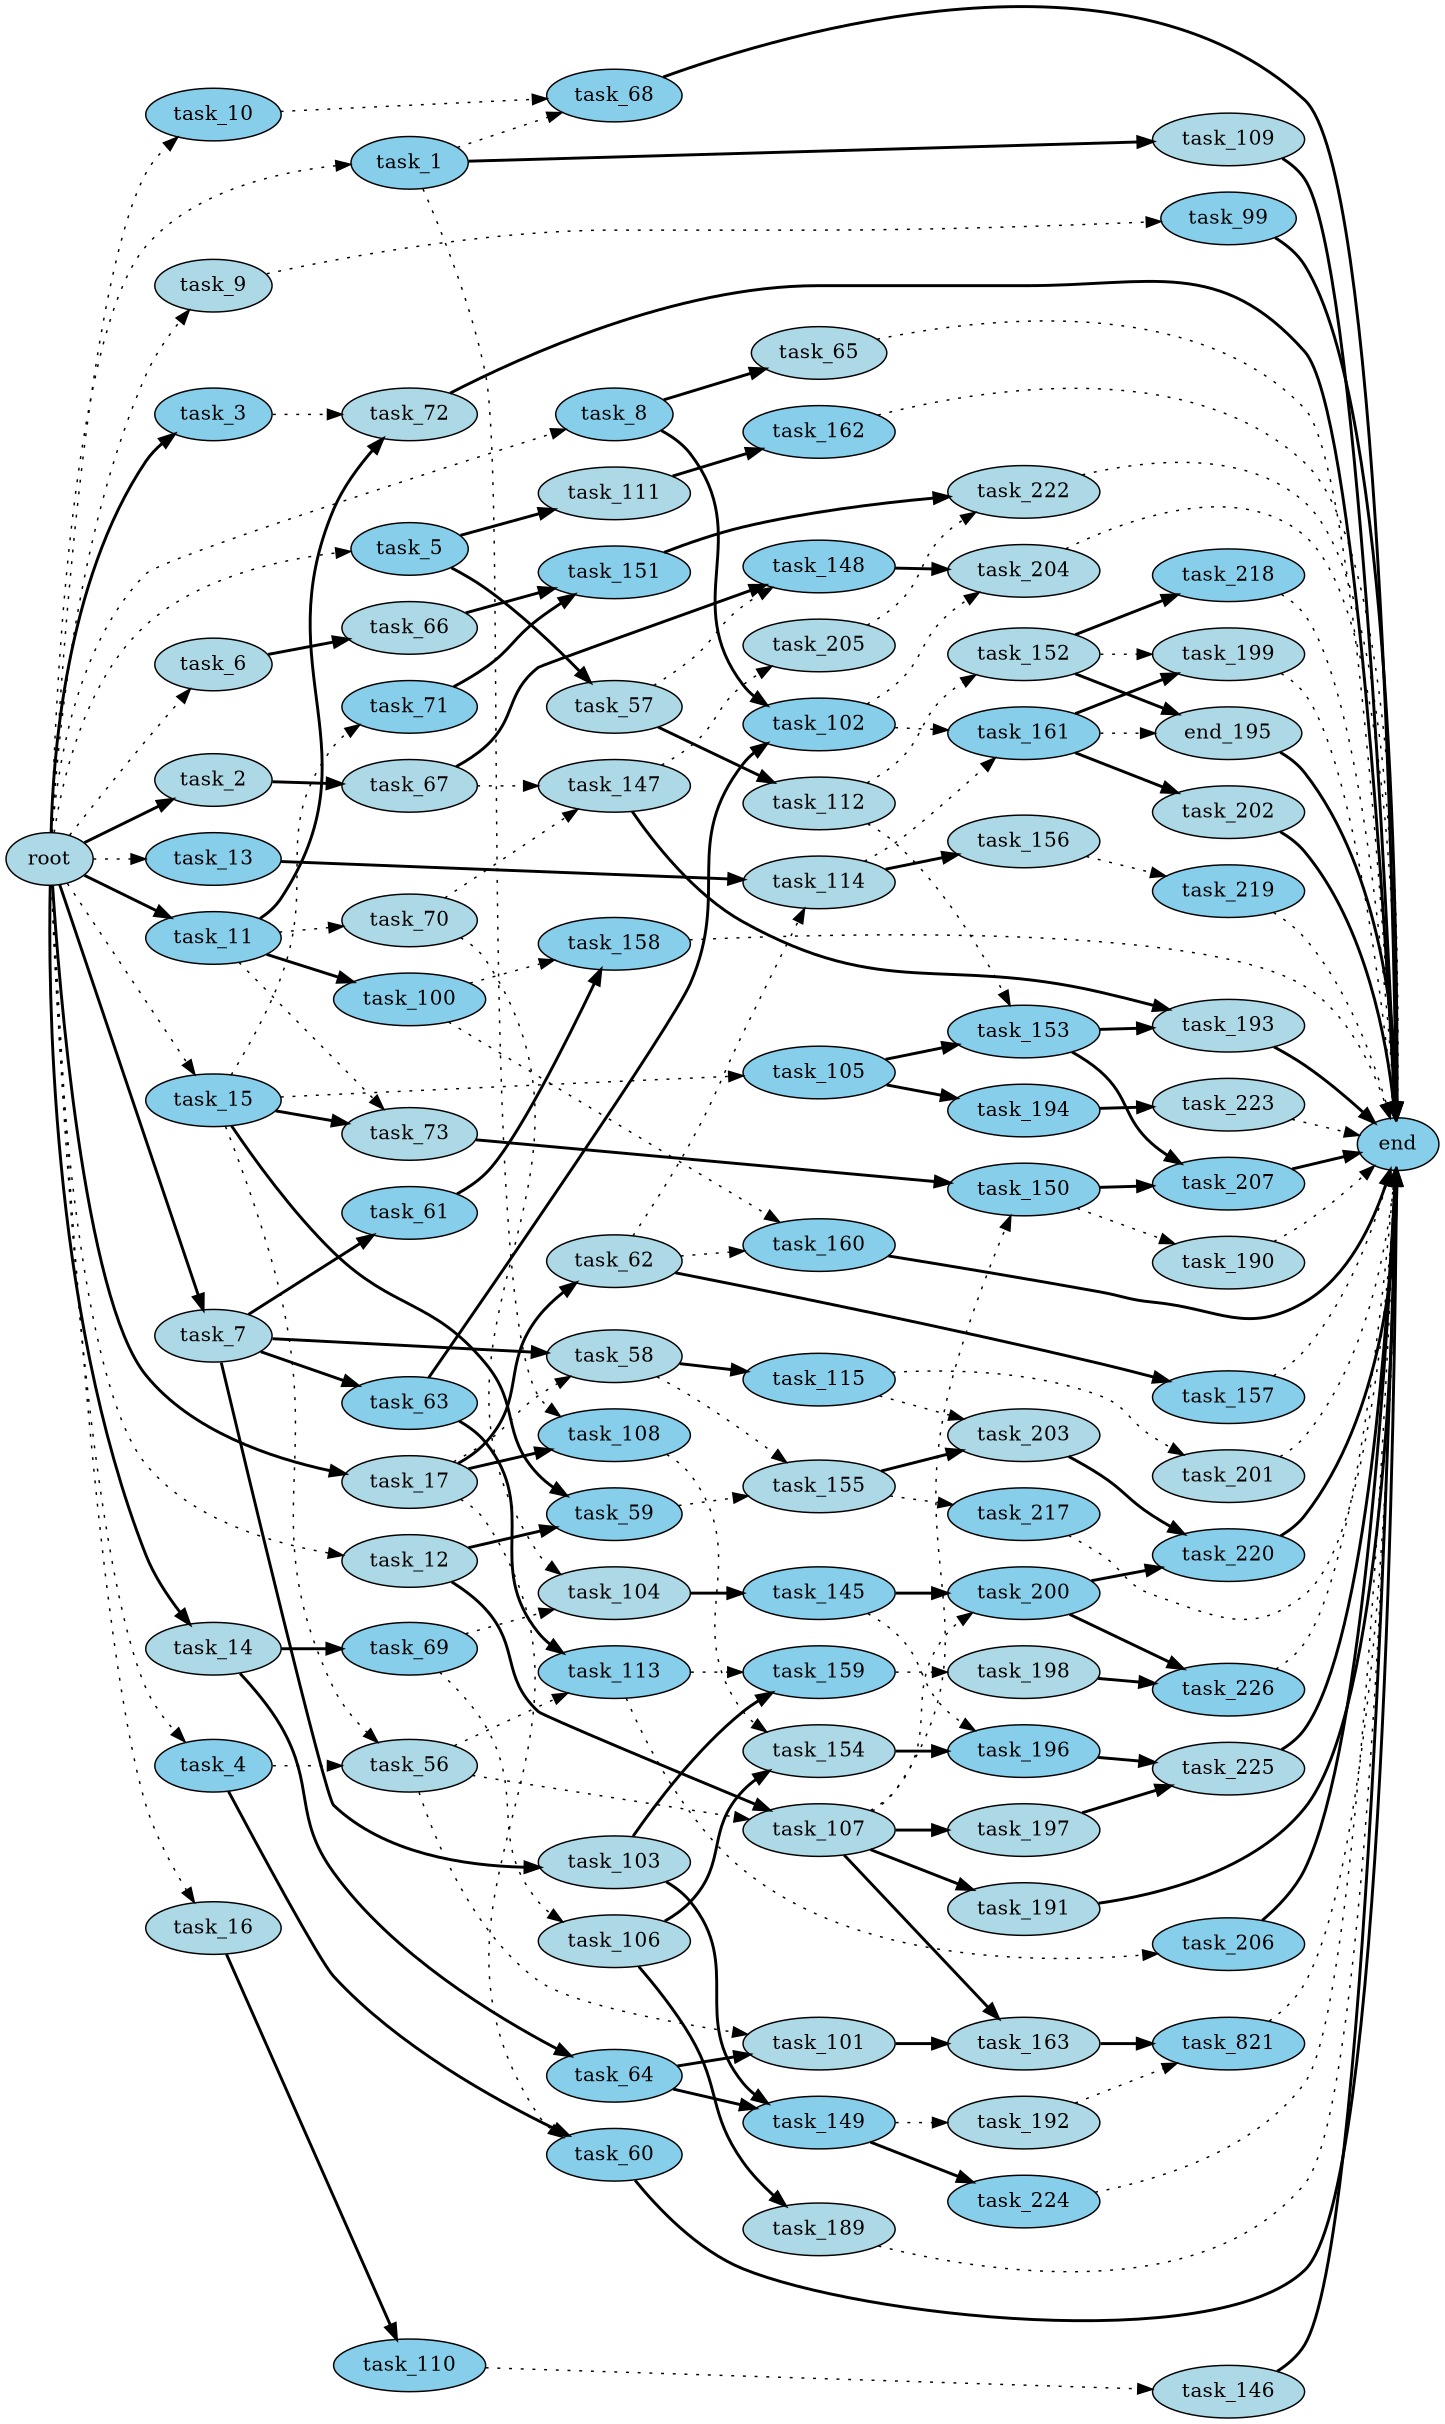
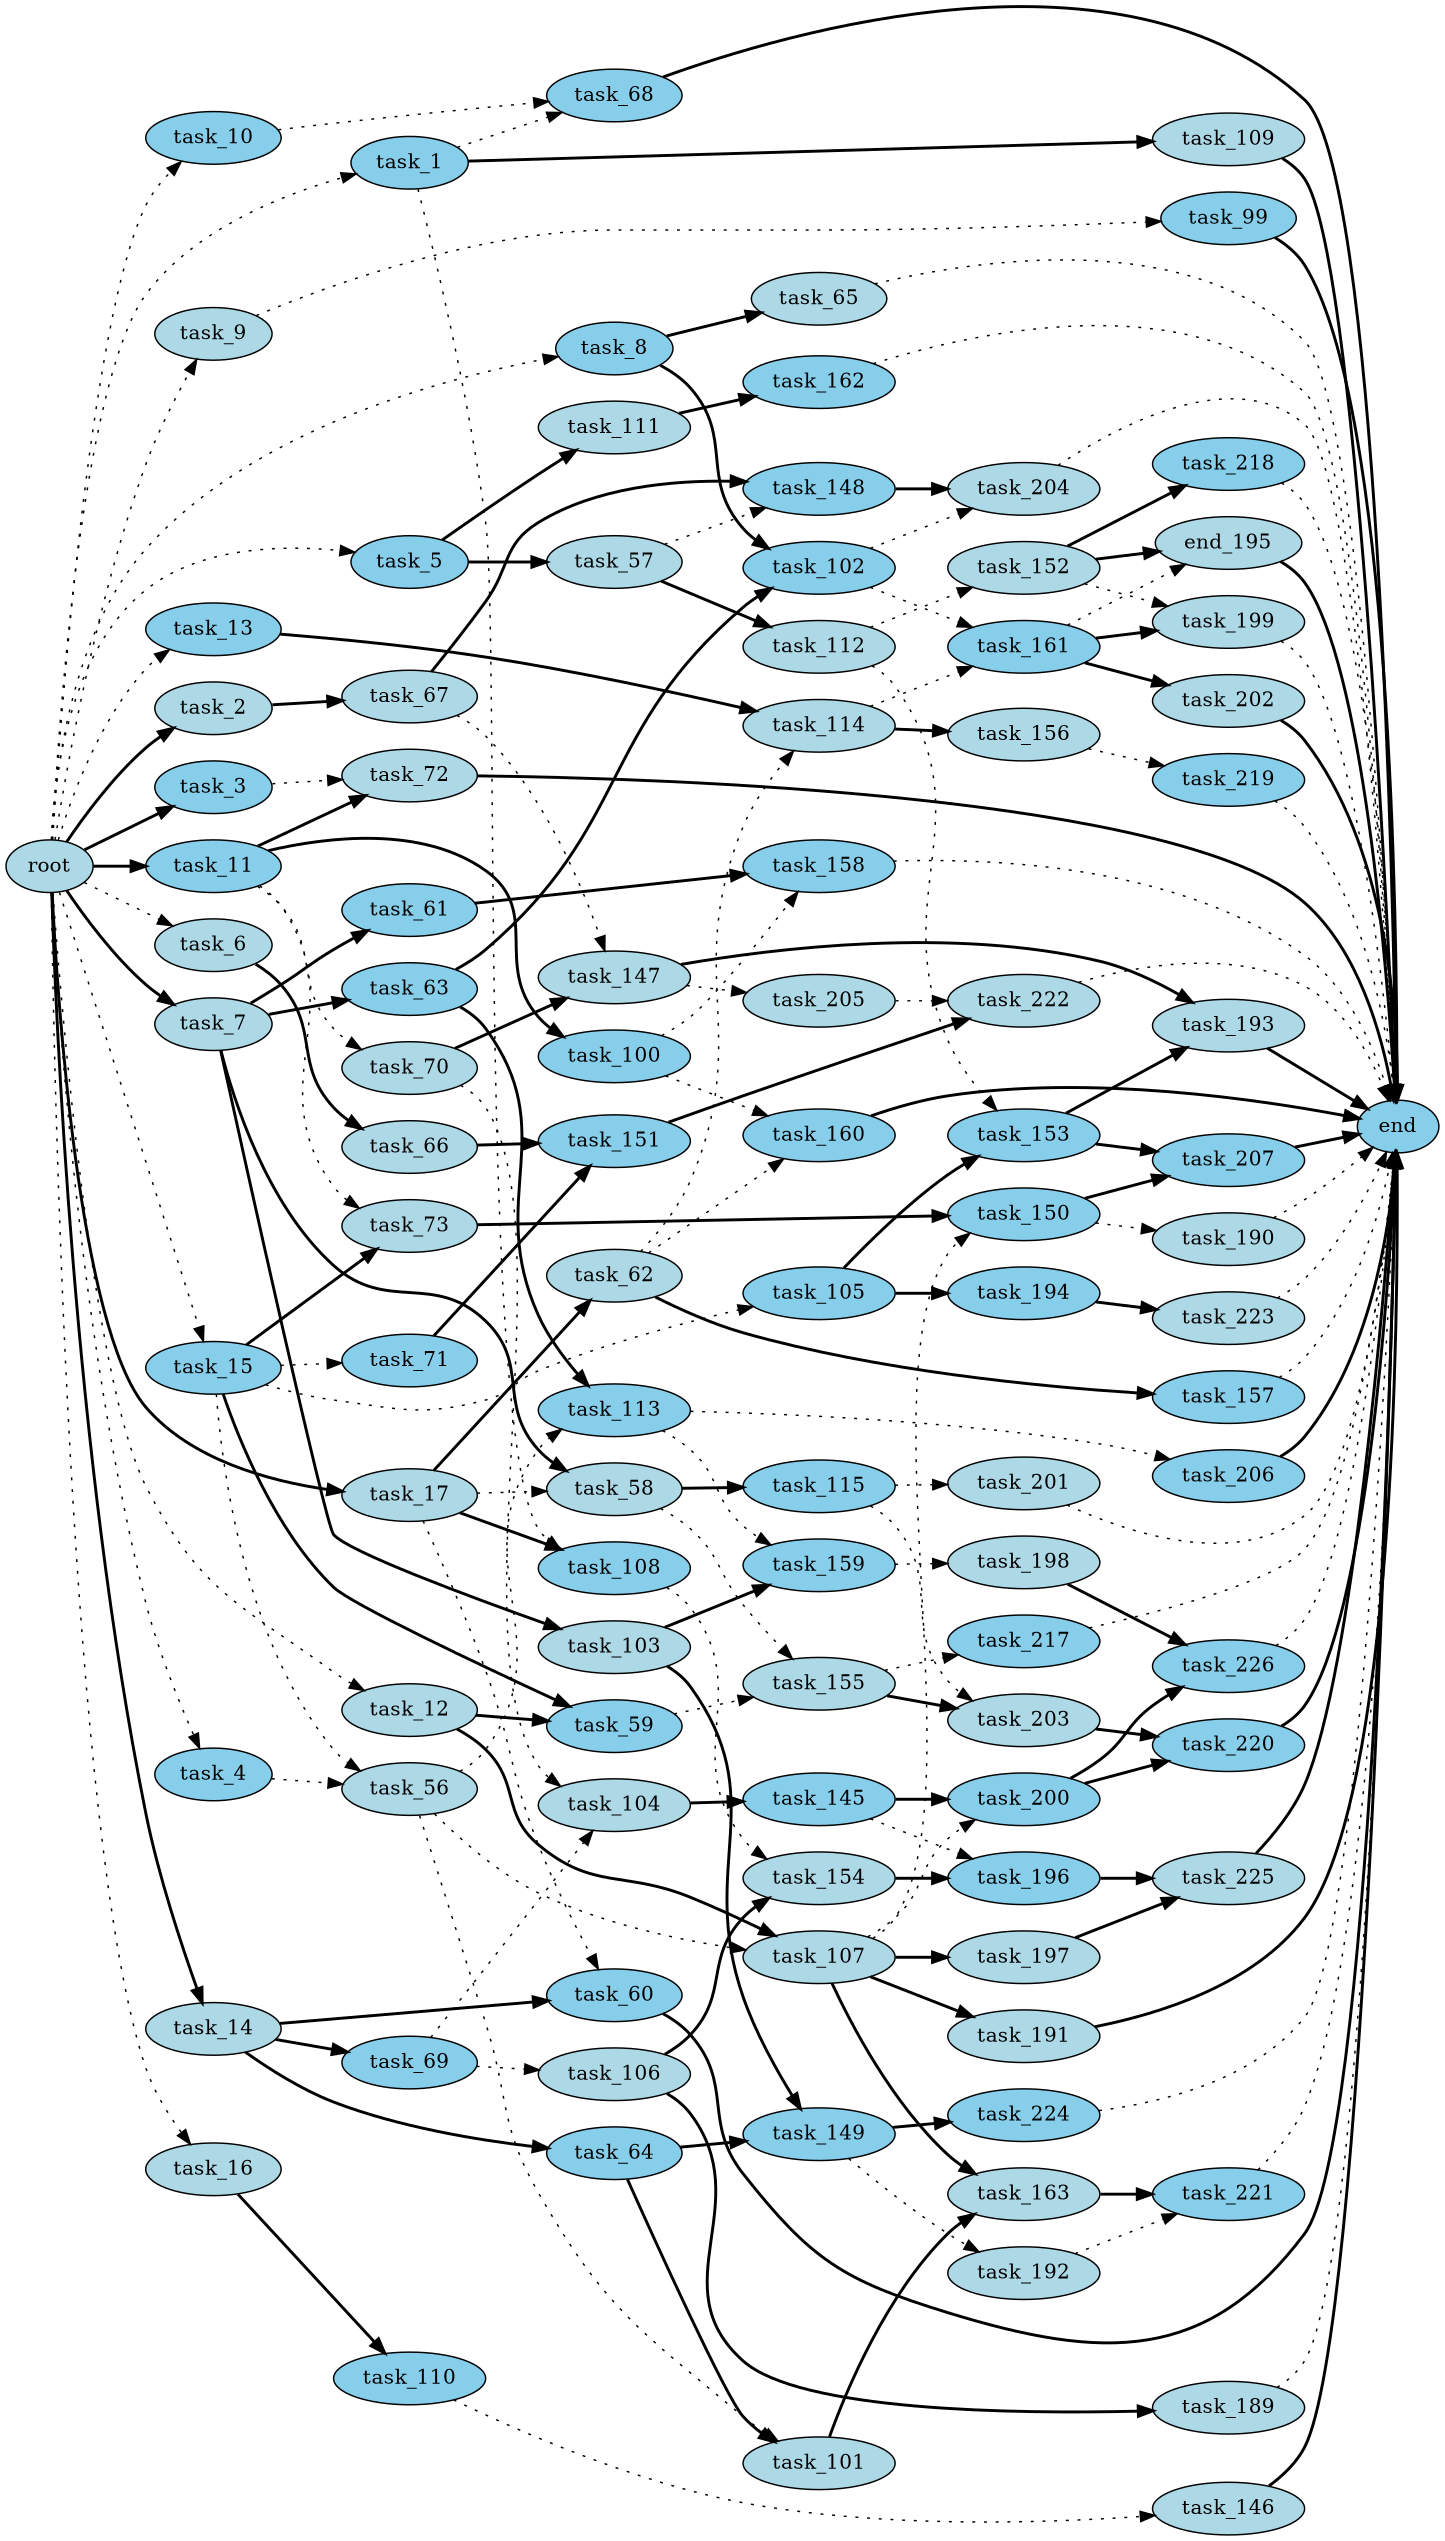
(508, 856) -> (504, 1026)
(354, 1997) -> (406, 2013)
(1229, 2044) -> (1229, 2194)
